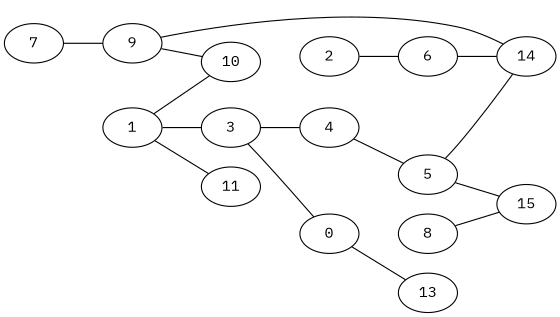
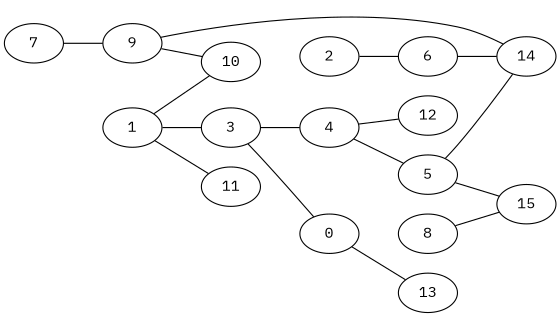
none -> (428, 116)
